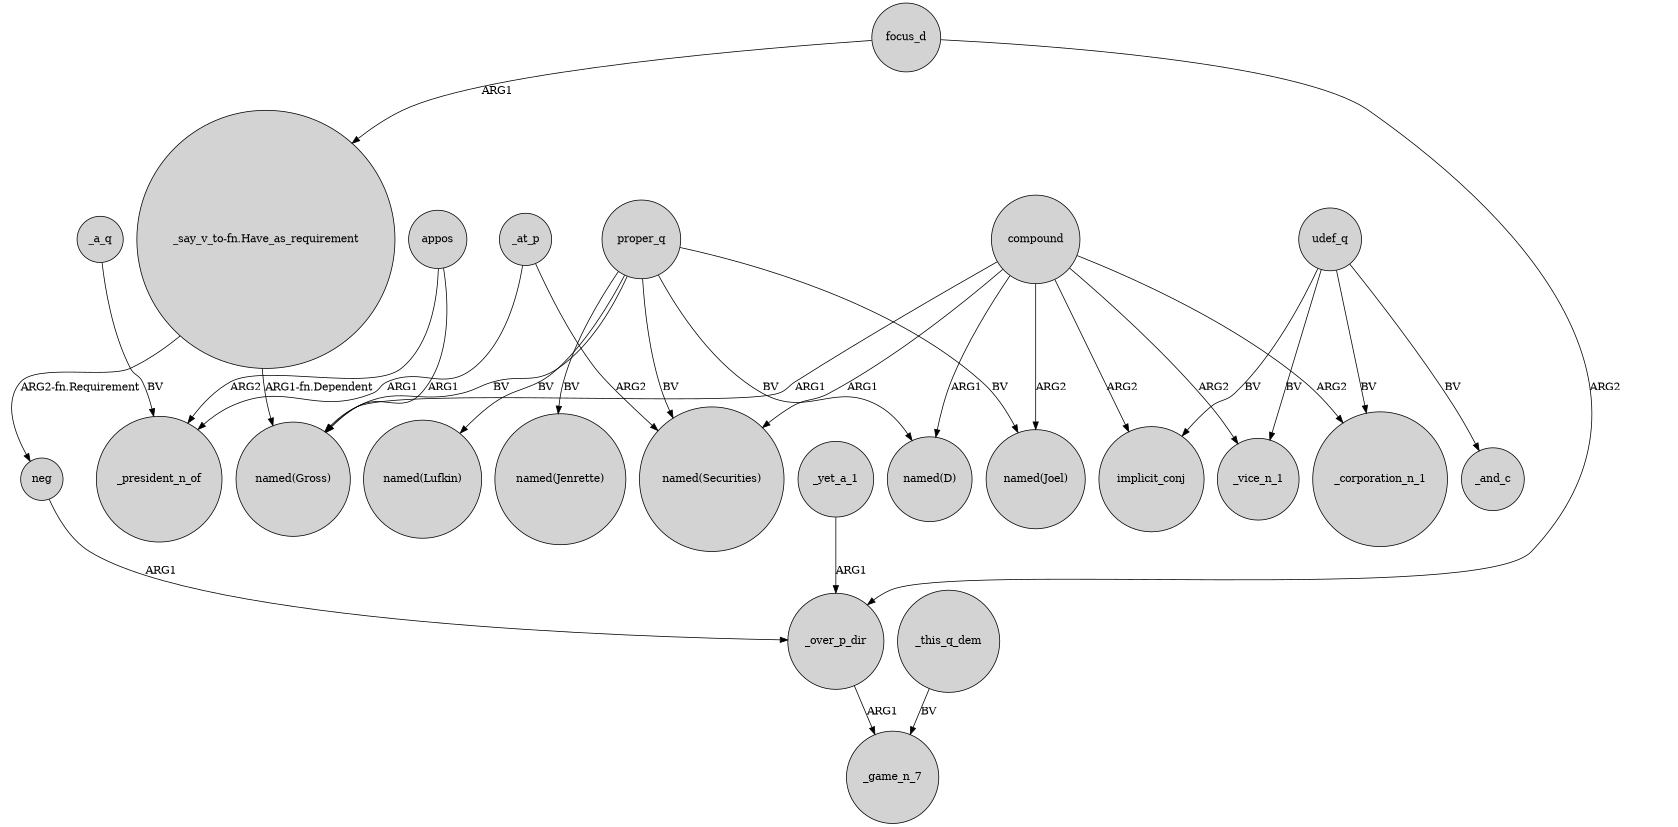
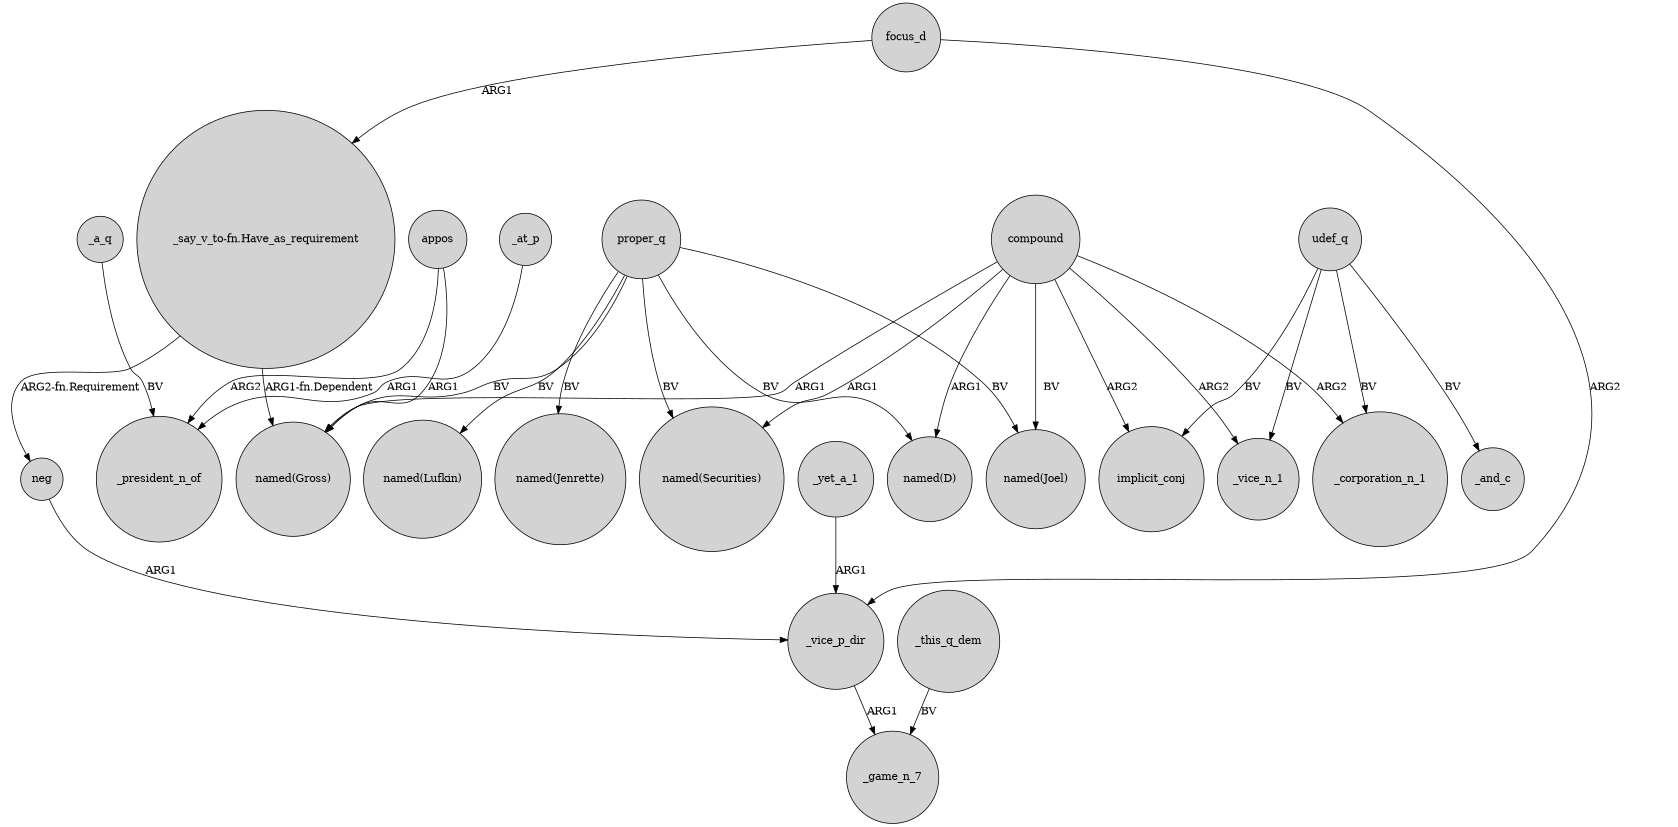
(586, 356) -> none
(1051, 388) -> (1051, 388)
(836, 641) -> (836, 641)
